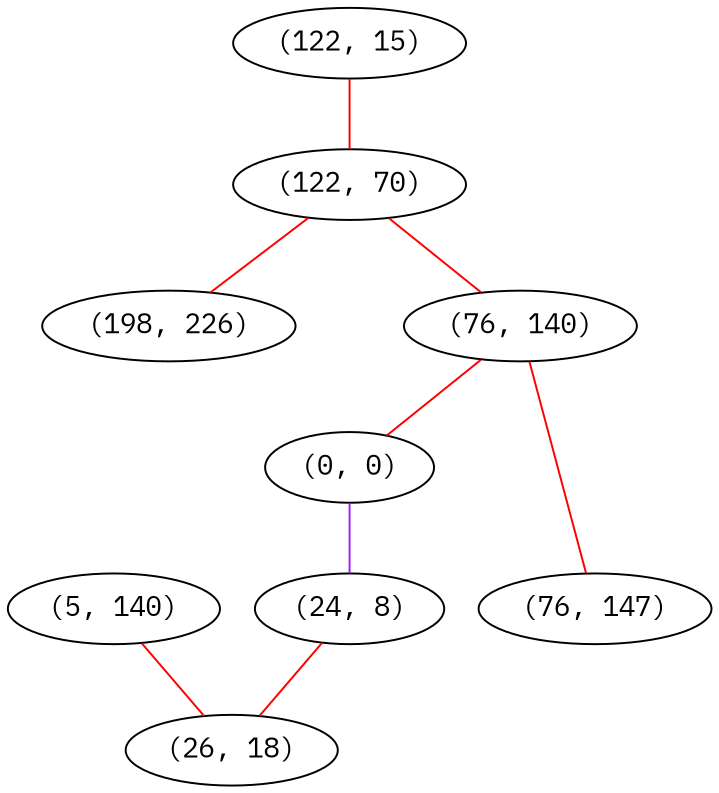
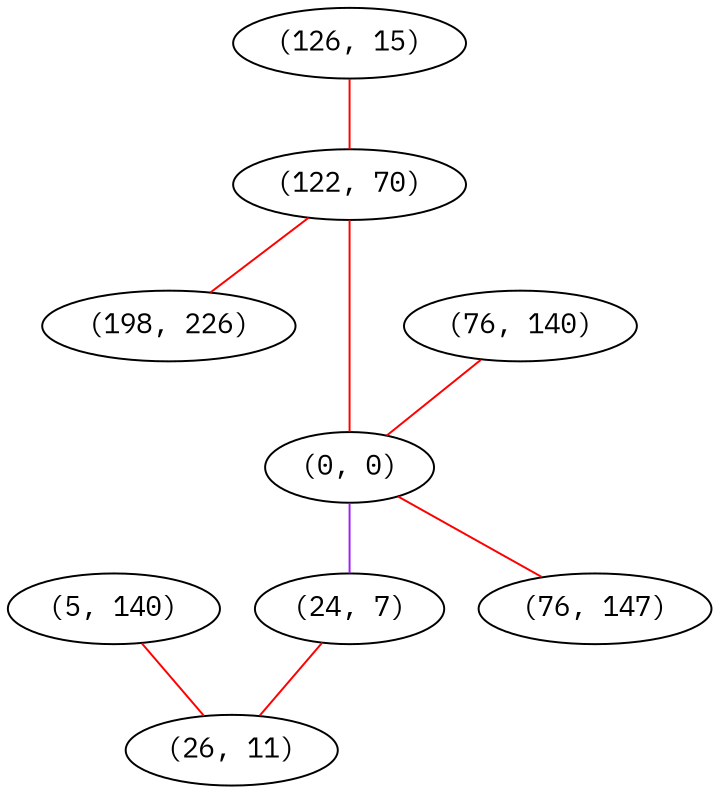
(350, 43) -> (350, 43)
(435, 255) -> (350, 326)
(558, 467) -> (470, 537)
(350, 609) -> (350, 609)
(232, 750) -> (232, 750)
